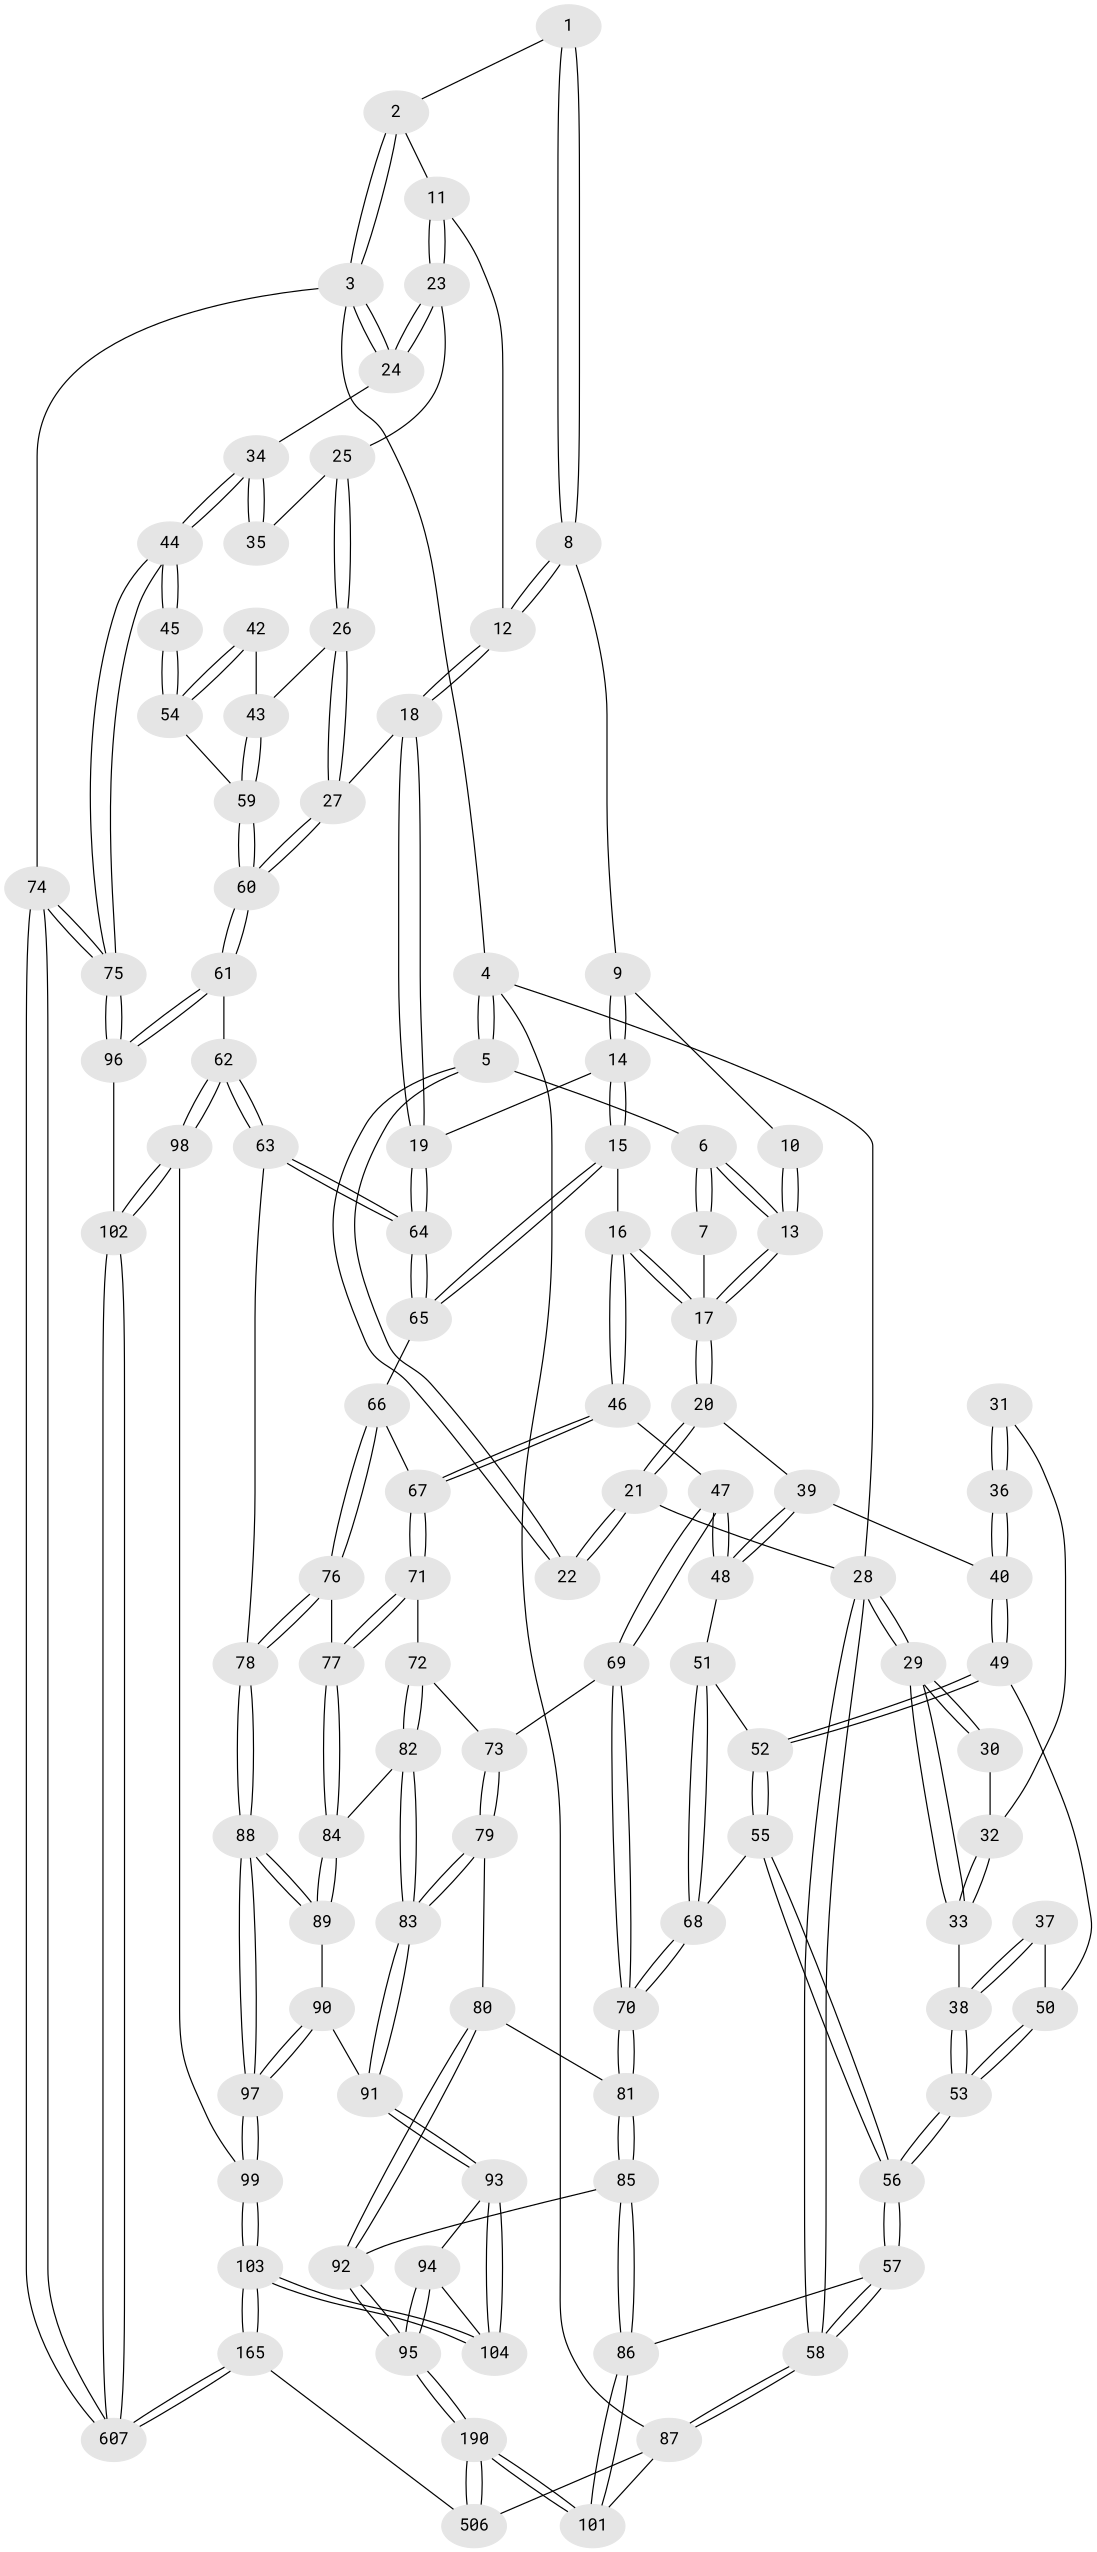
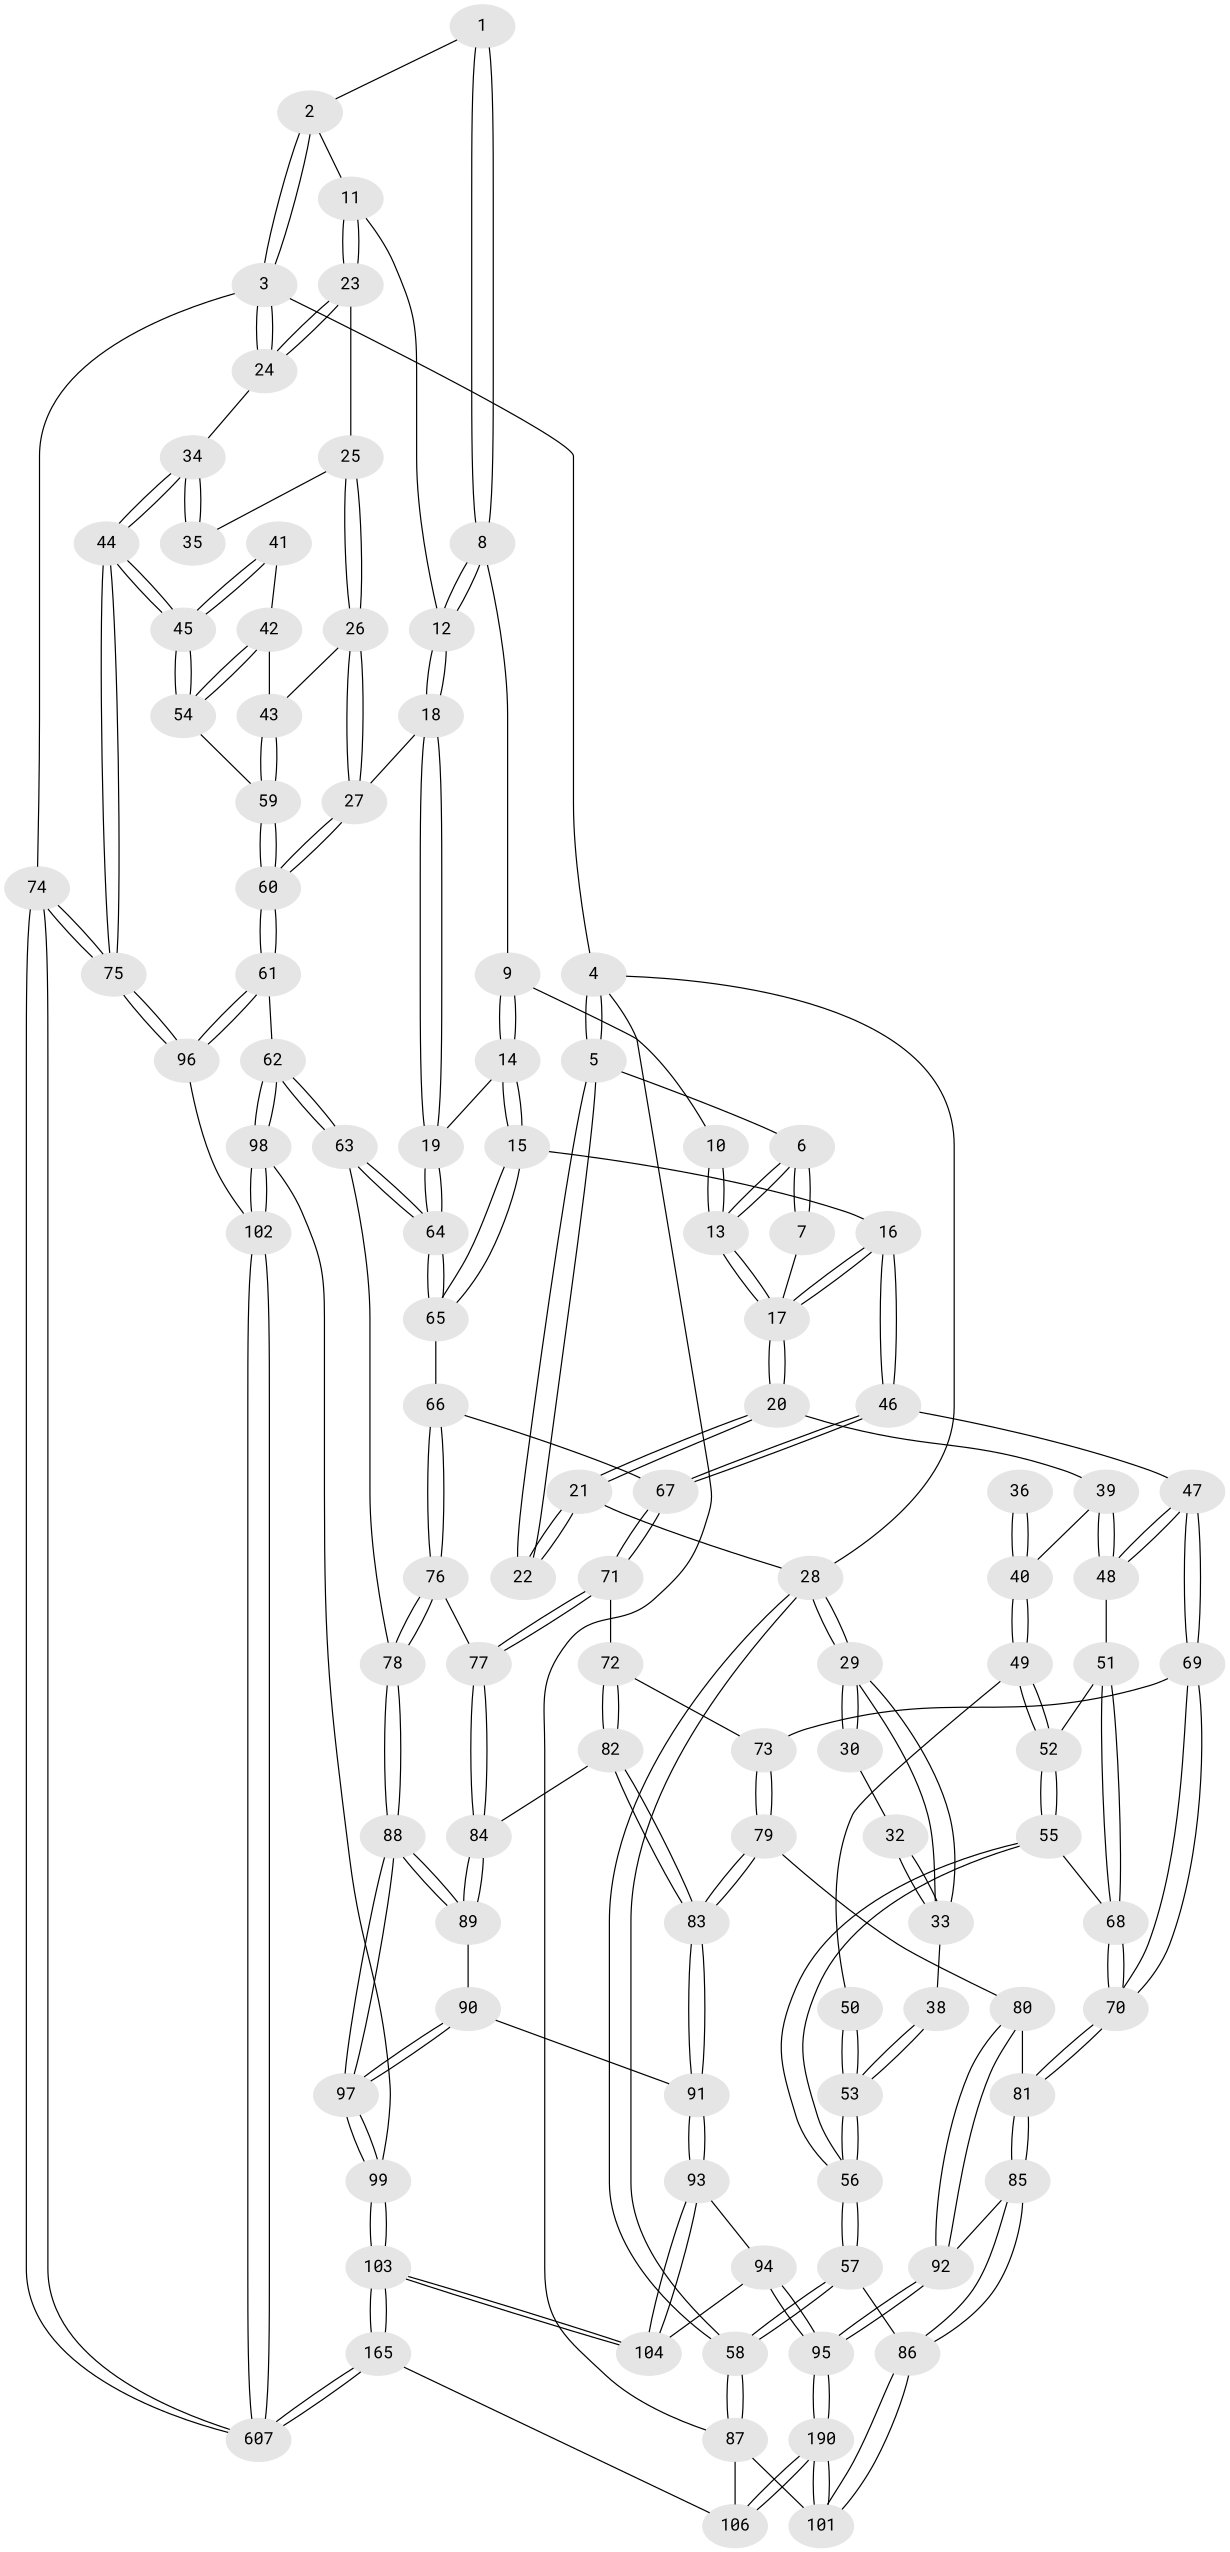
none -> (279, 544)
(1000, 1406) -> none
(1045, 1923) -> none
(474, 2526) -> (735, 2526)
